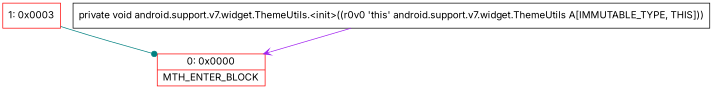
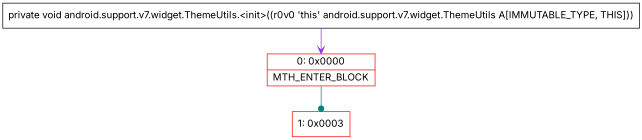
(106, 40) -> (321, 96)
